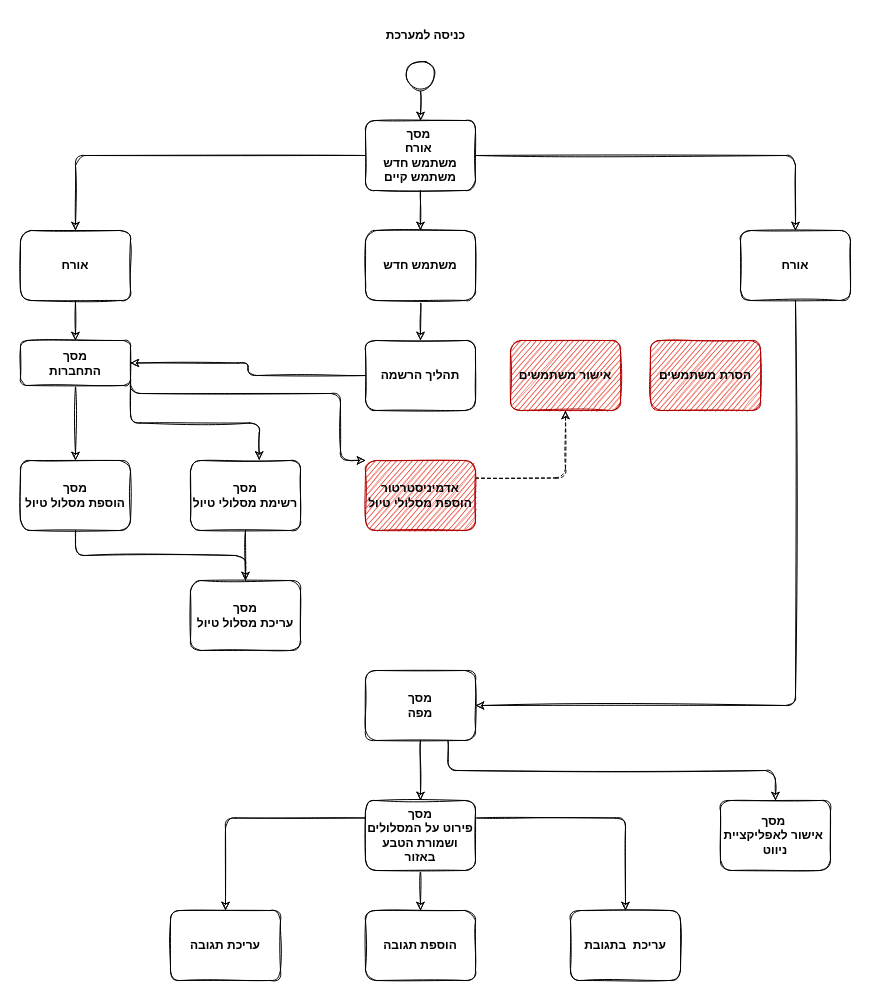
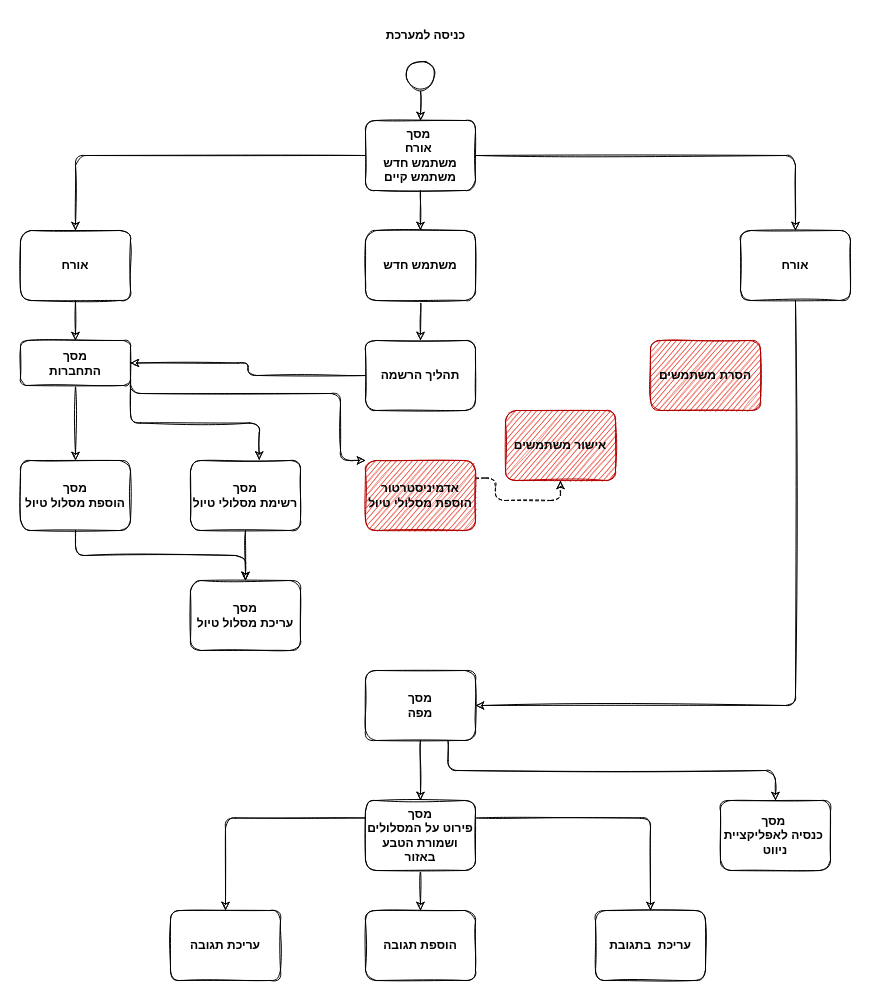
(566, 376) -> (561, 446)
(246, 577) -> (246, 541)
(776, 836) -> (776, 836)
(626, 946) -> (651, 946)
